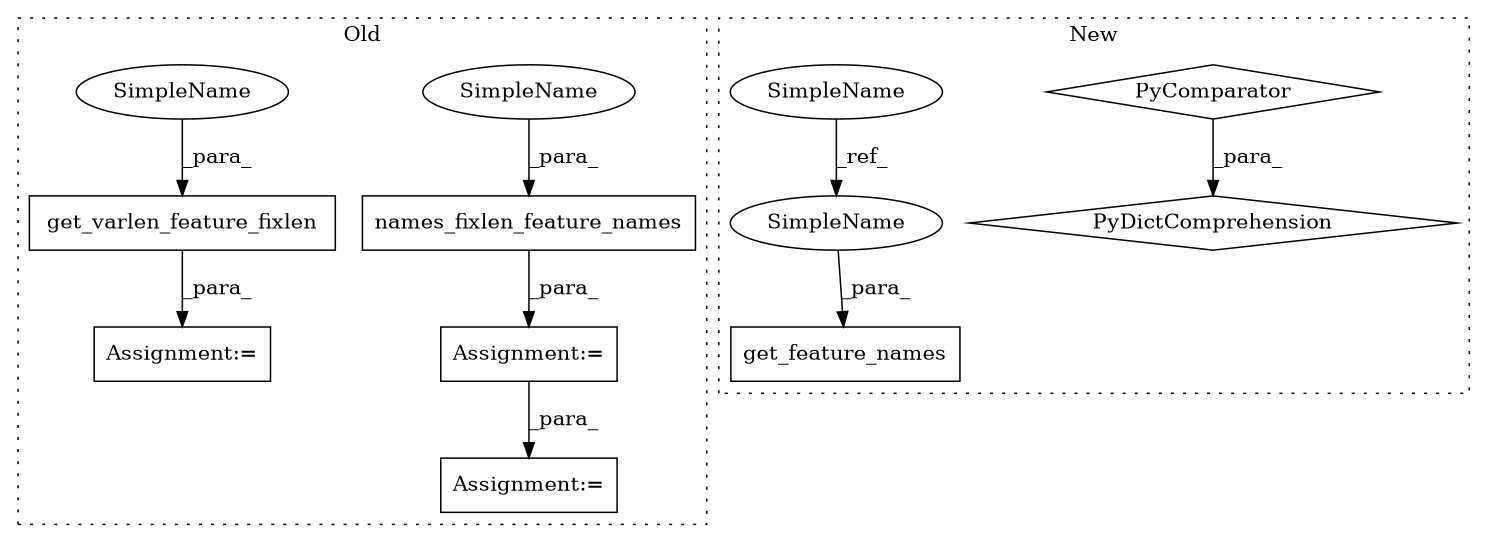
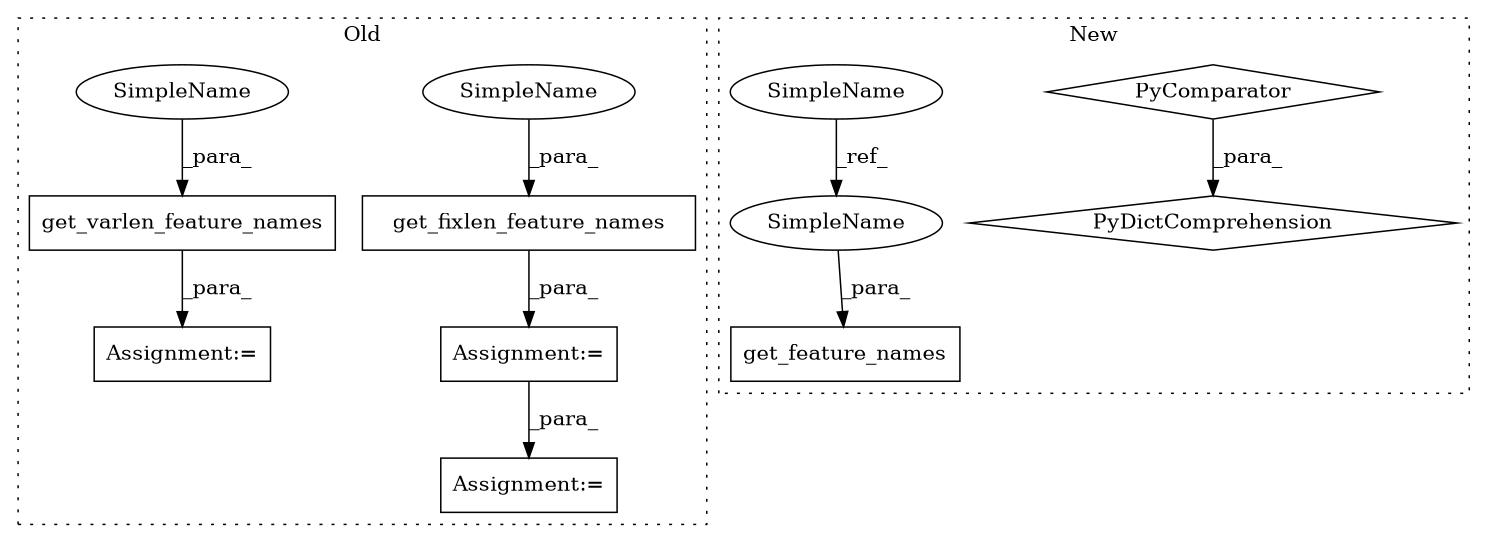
(182, 223) -> (182, 223)
(529, 223) -> (529, 223)
